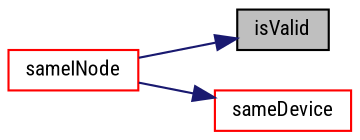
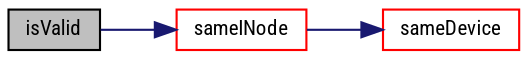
(177, 50) -> (128, 30)
